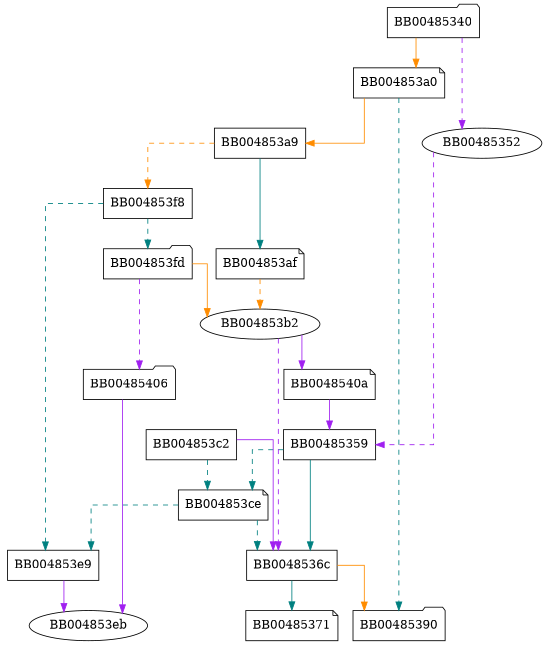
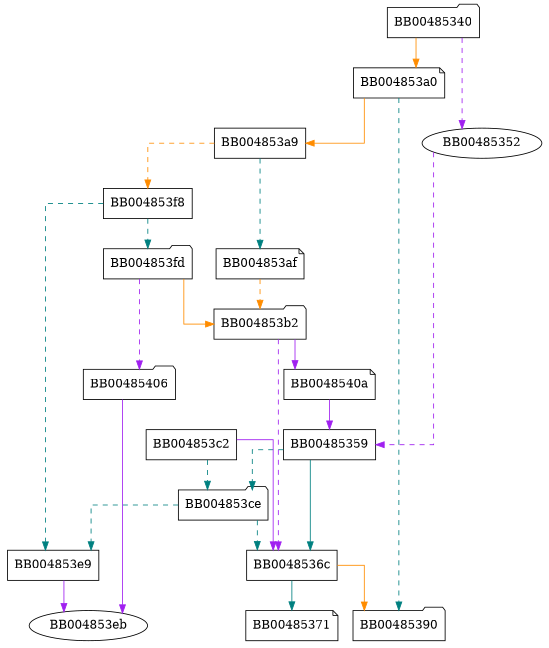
(260, 199) -> (260, 199)
(260, 324) -> (260, 324)
(223, 505) -> (223, 505)
